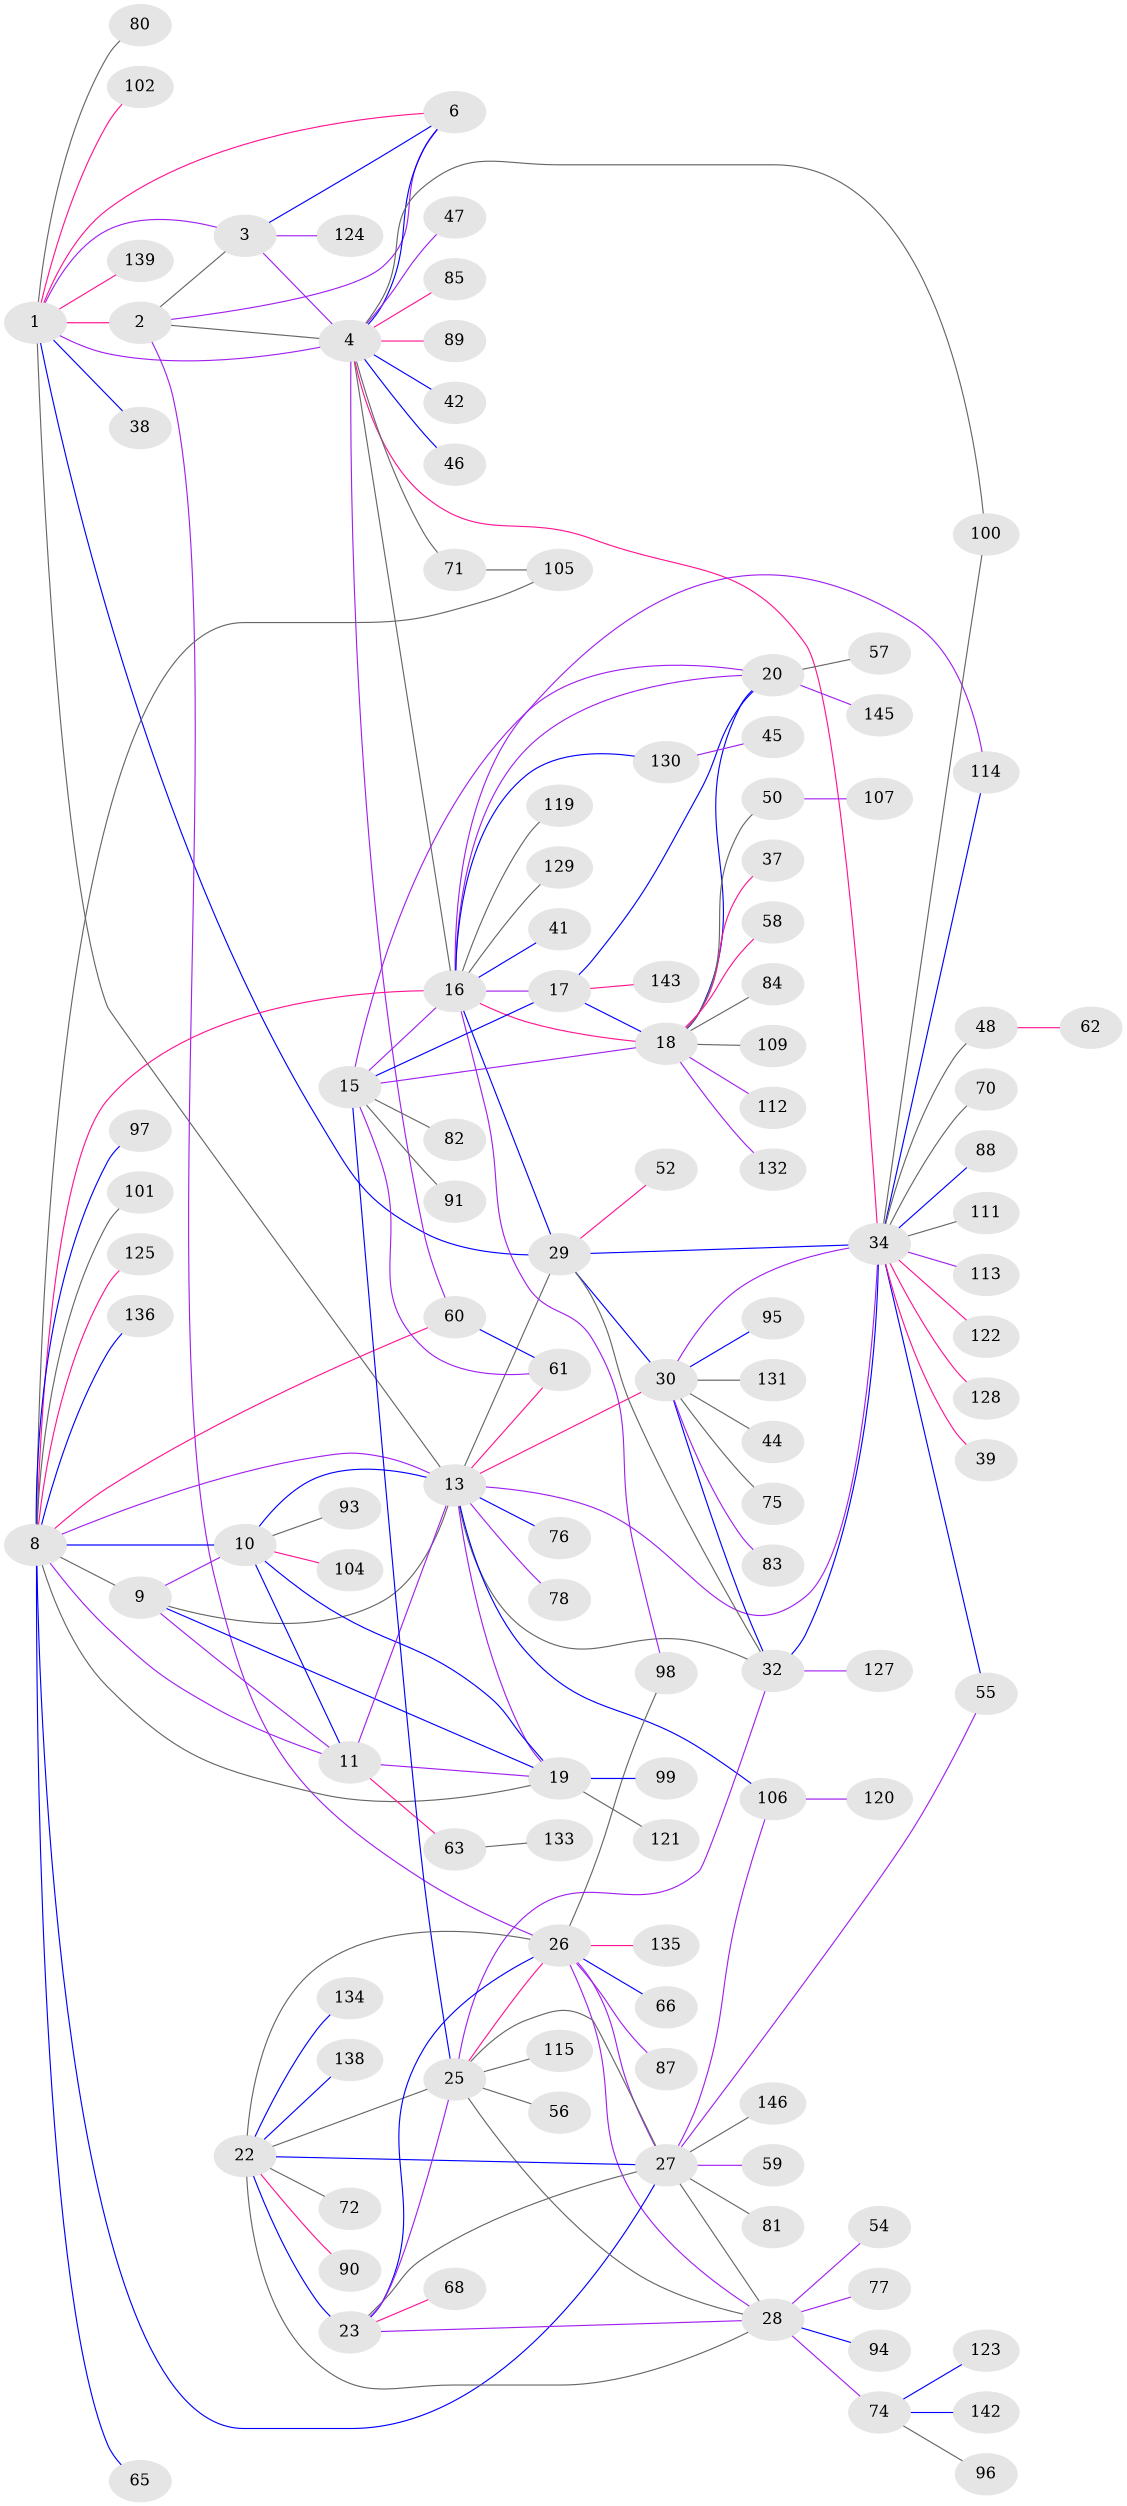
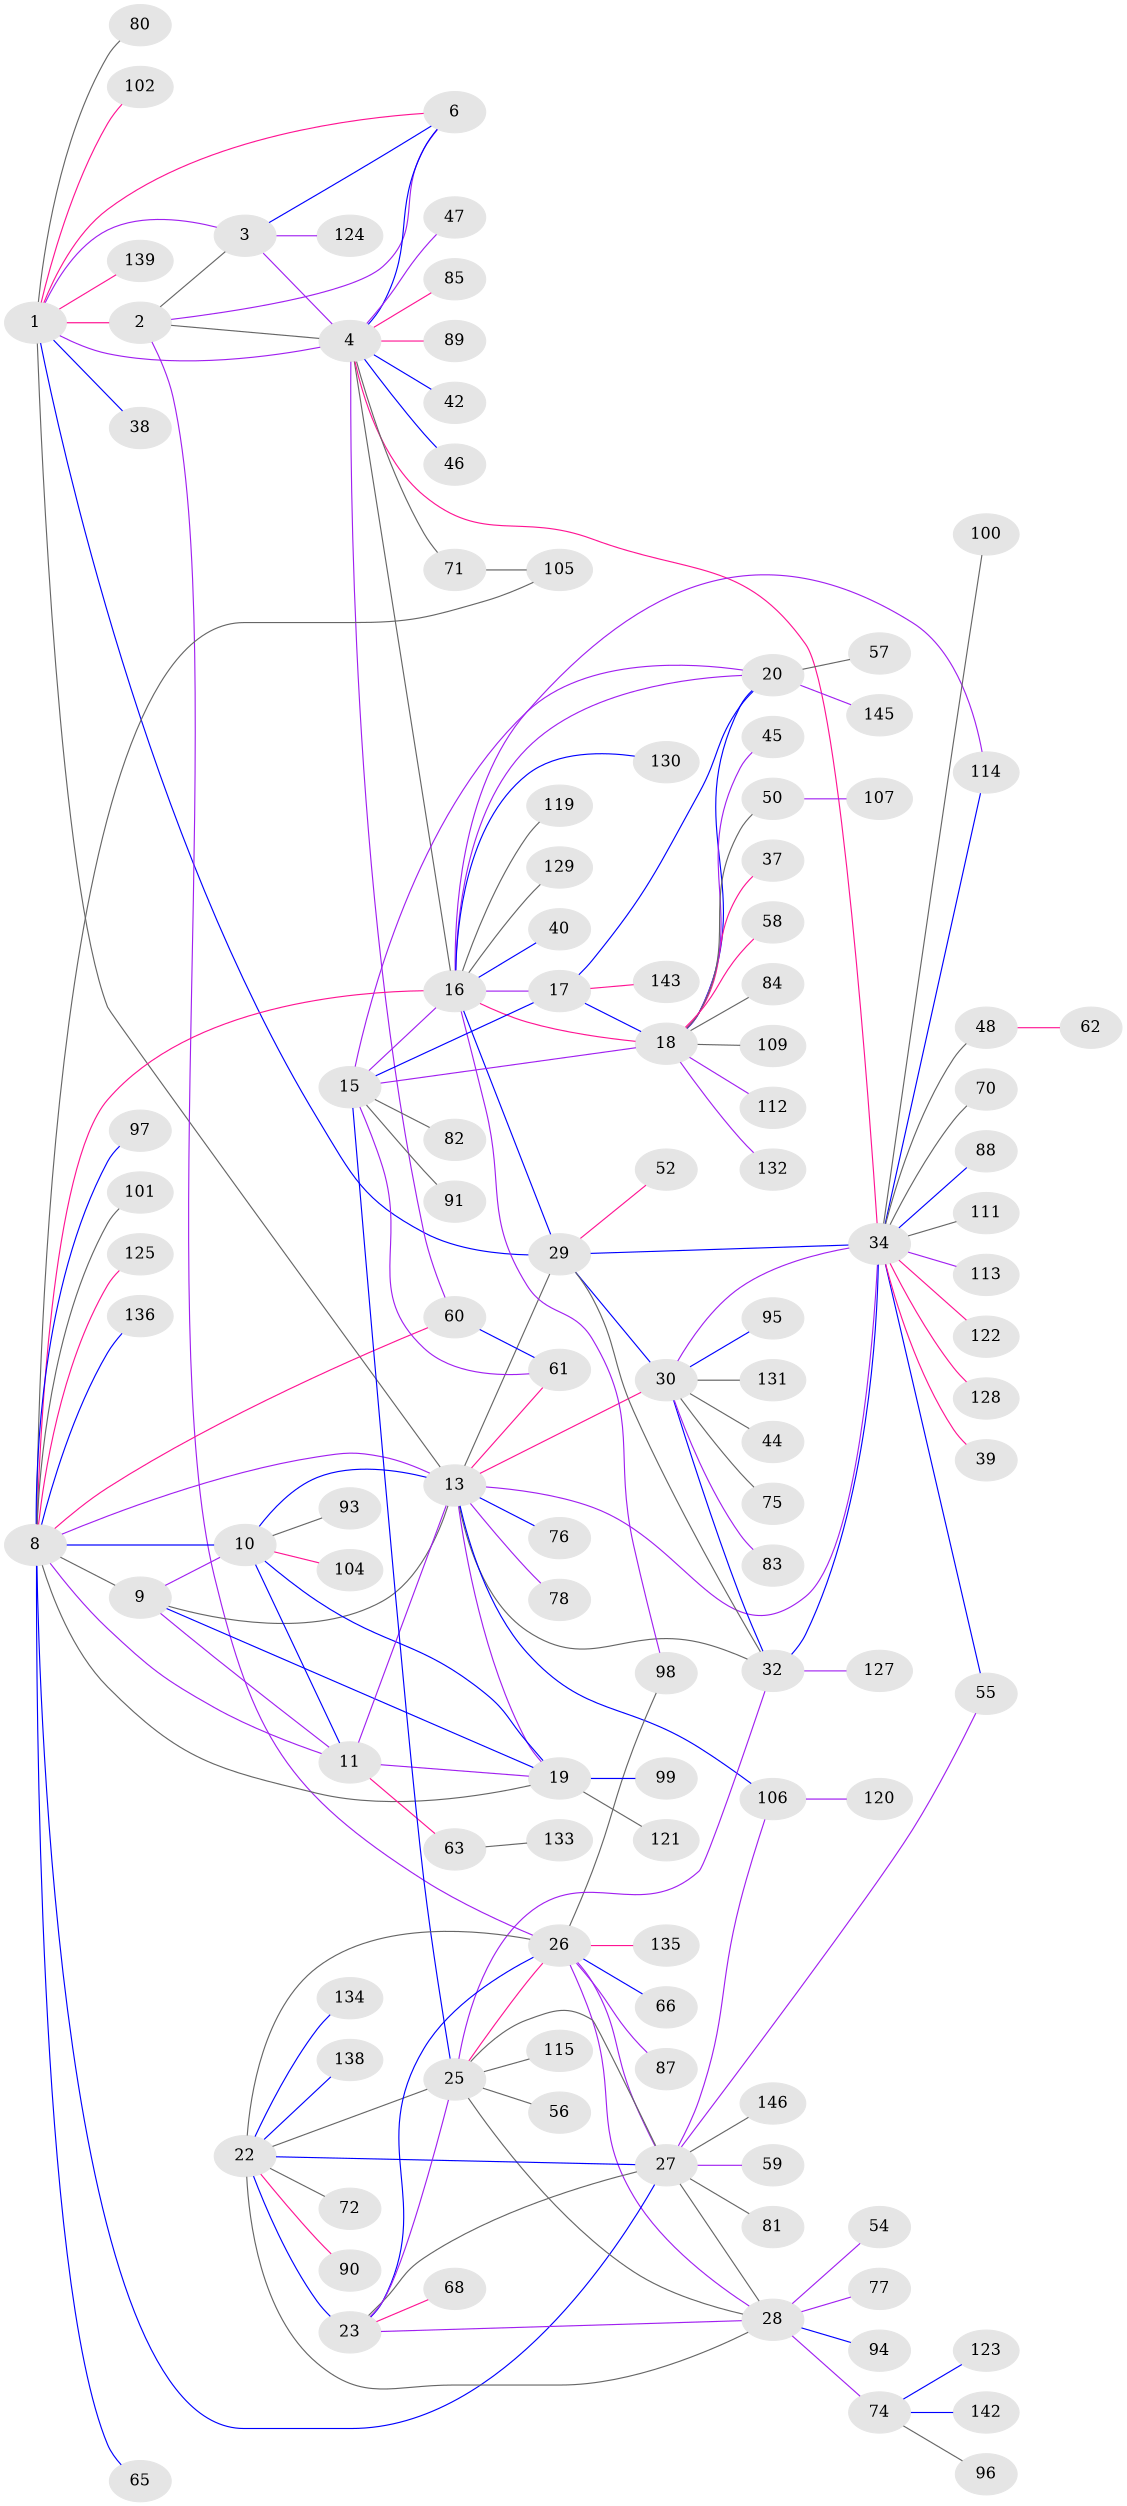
(740, 165) -> none
(709, 752) -> (720, 890)
(560, 929) -> (560, 929)
